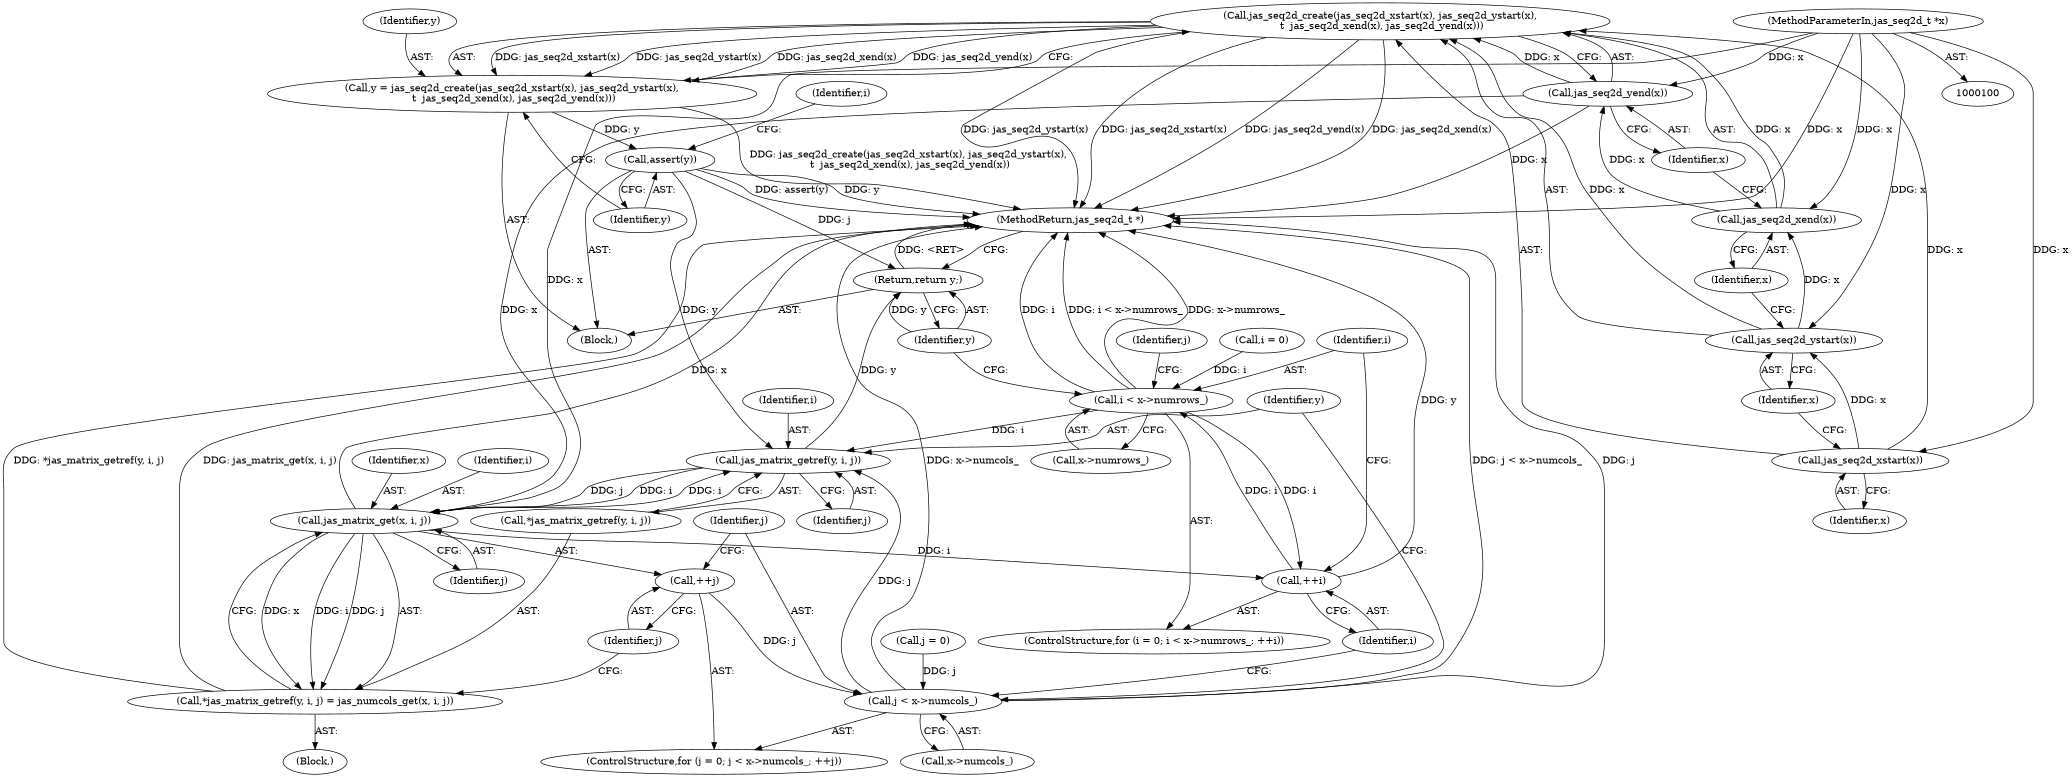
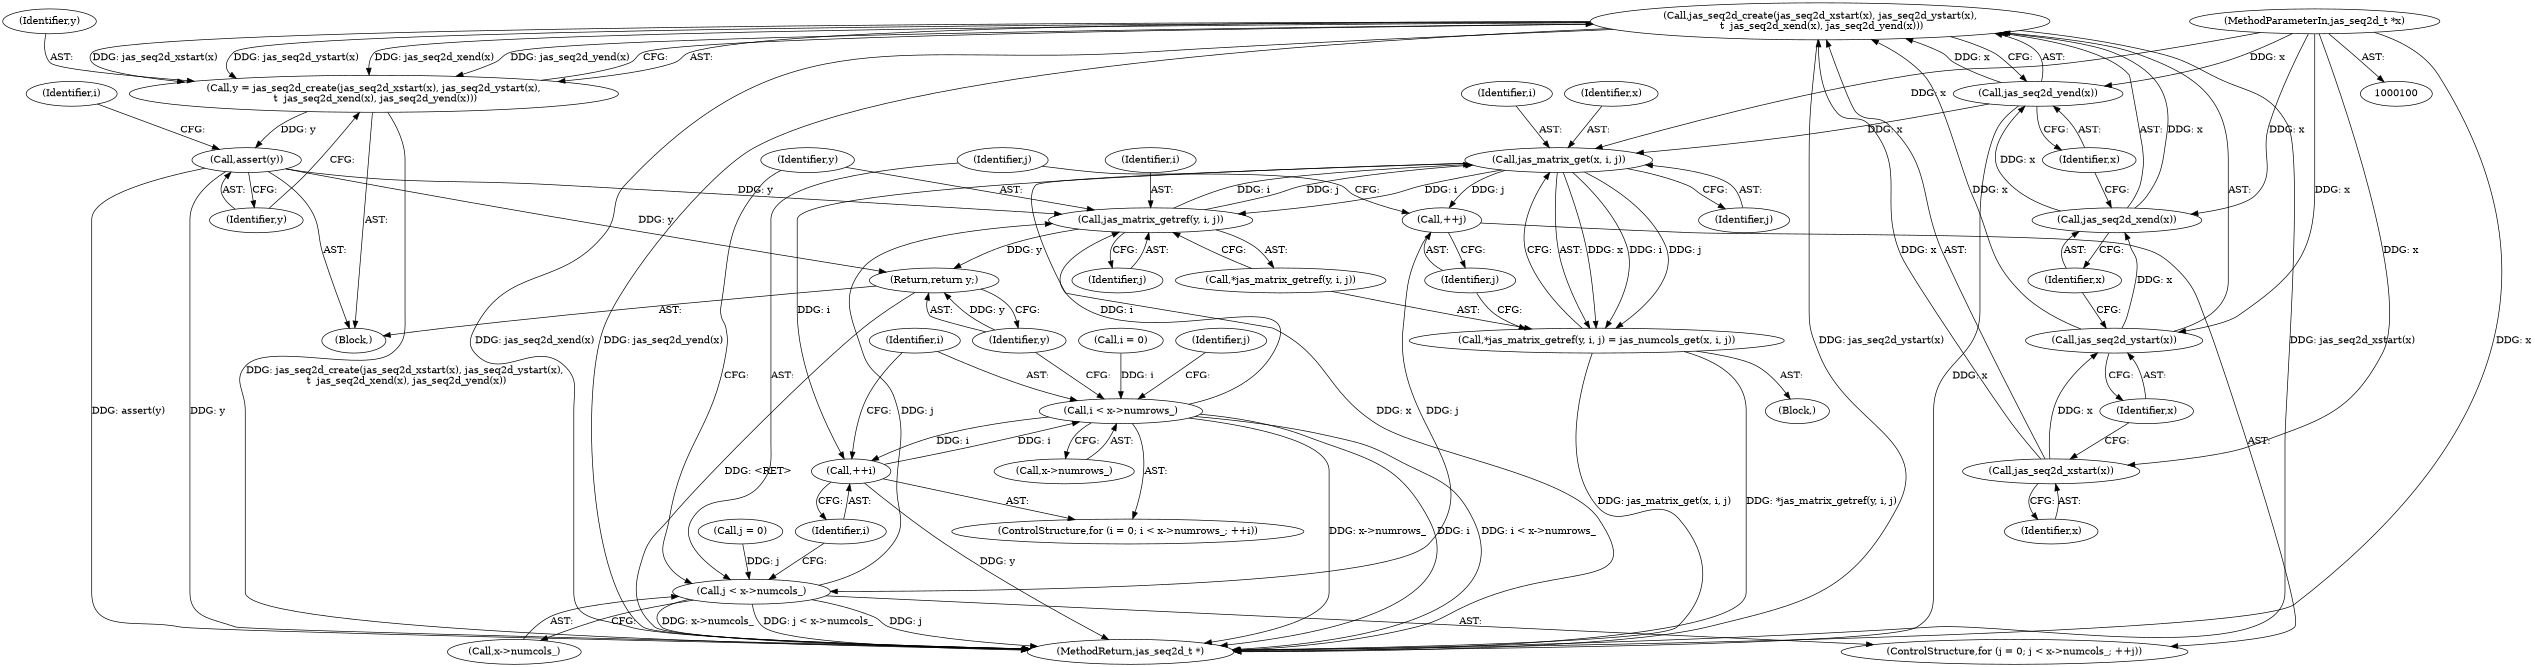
(835, 220) -> (656, 220)
(984, 245) -> none
(568, 551) -> (1488, 190)
